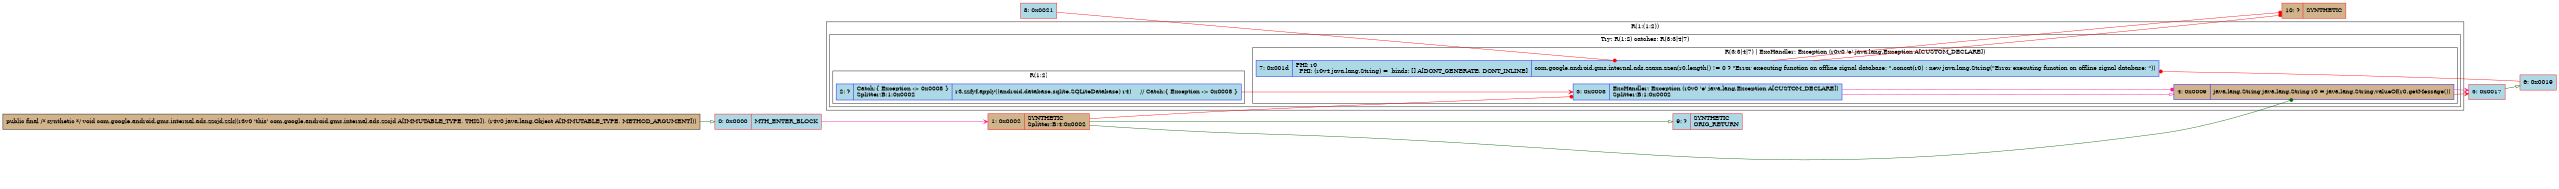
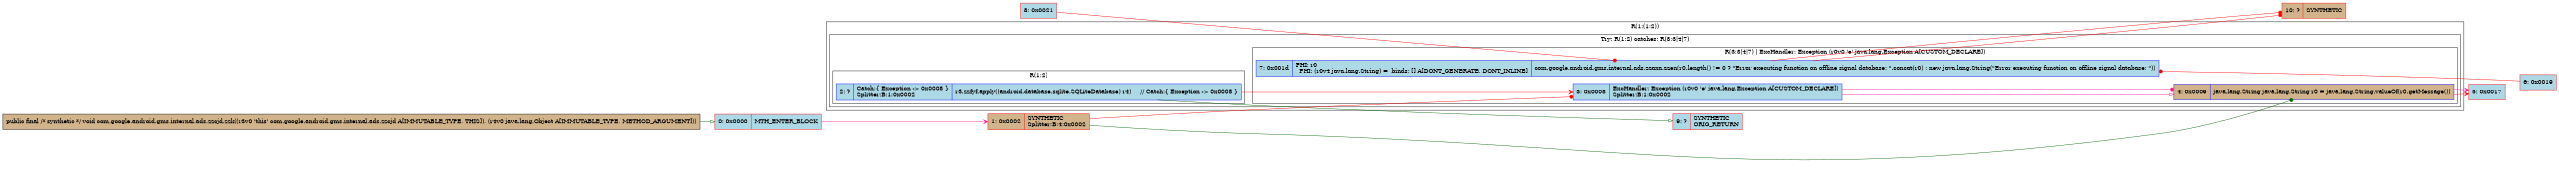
(2510, 88) -> none
(1379, 122) -> (1438, 113)
